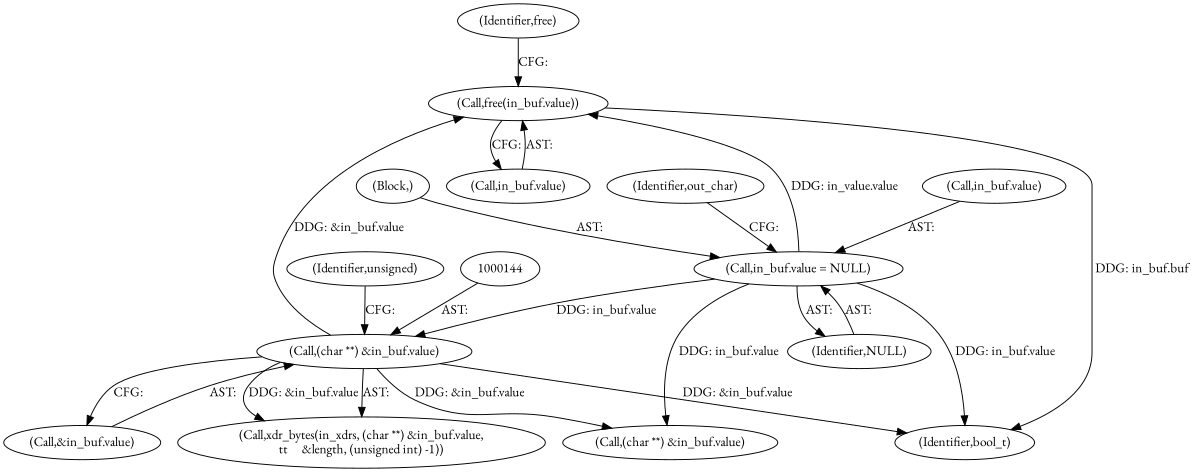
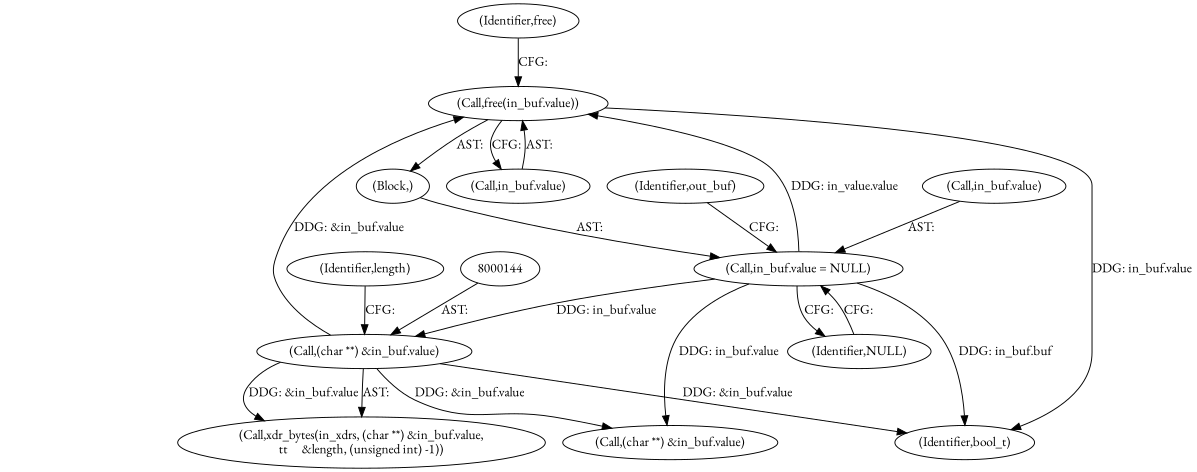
none -> (452, 141)
(685, 186) -> (685, 186)
(365, 269) -> (365, 269)
(500, 269) -> (500, 269)
(1142, 269) -> (1142, 269)
(821, 310) -> (821, 310)
(860, 310) -> (860, 310)
(1006, 352) -> (1006, 352)
(82, 443) -> none
